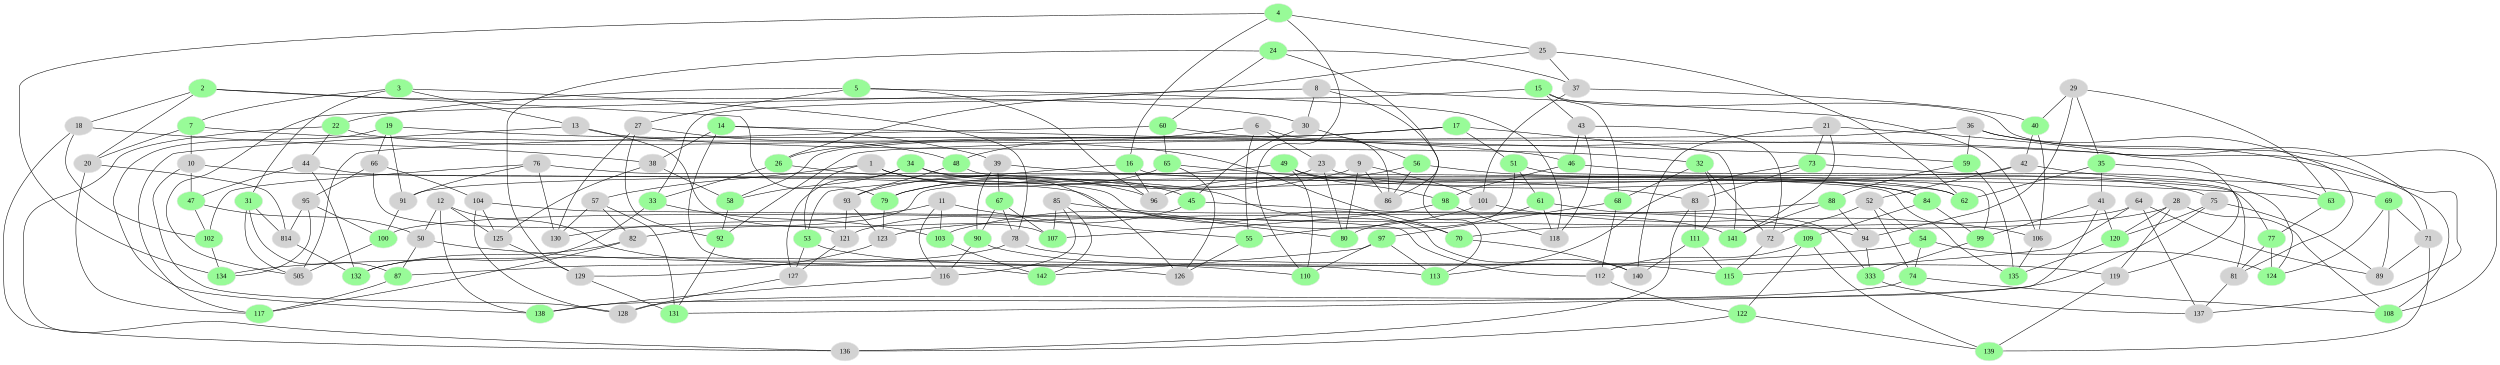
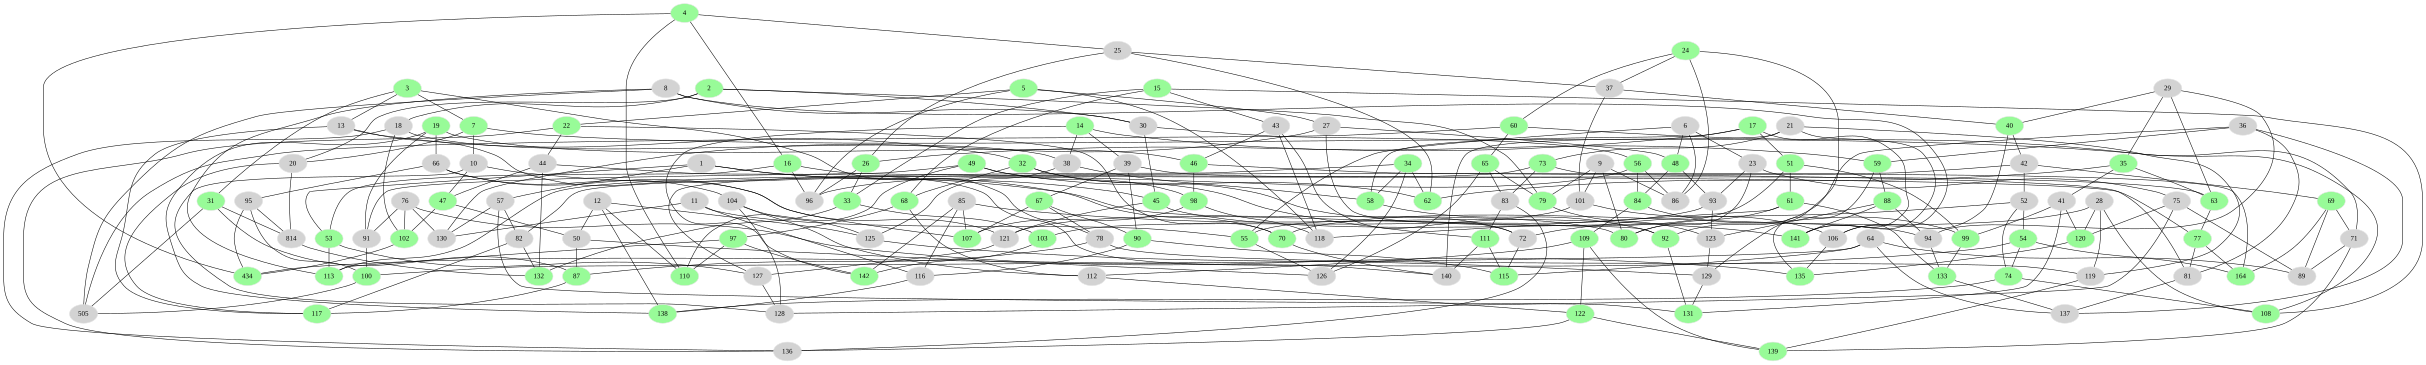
(941, 221) -> none
(221, 276) -> (248, 276)
(1871, 276) -> (1942, 276)
(2272, 276) -> (2241, 276)
